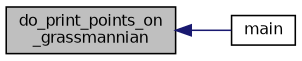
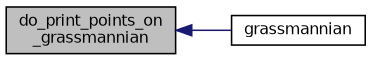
(263, 30) -> (298, 30)
